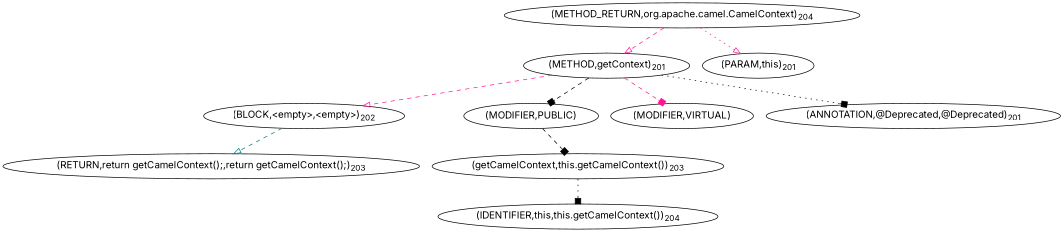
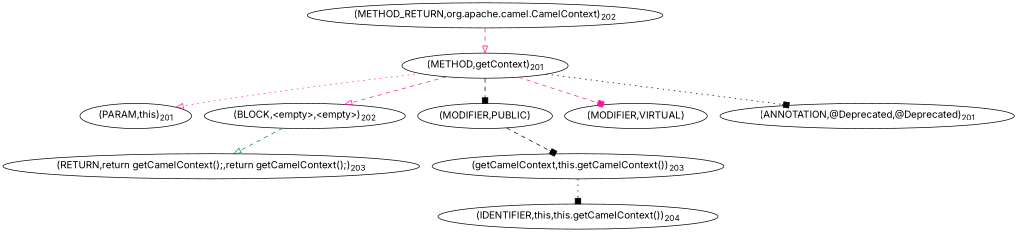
(806, 14) -> (609, 14)
(718, 39) -> (302, 88)
